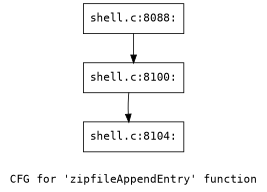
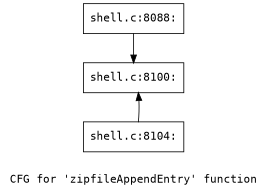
(128, 103) -> (139, 111)
